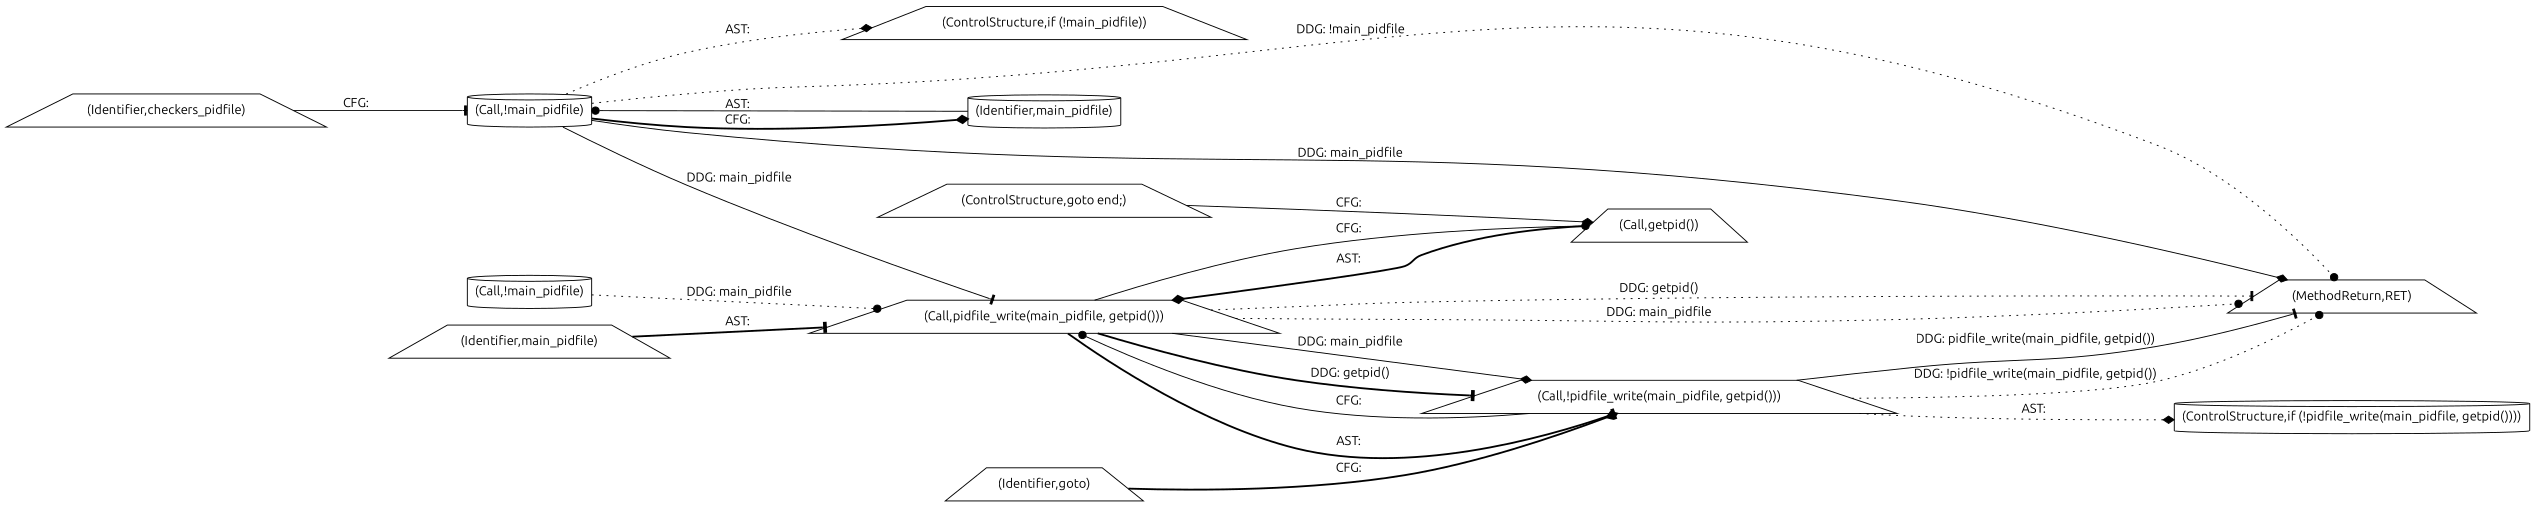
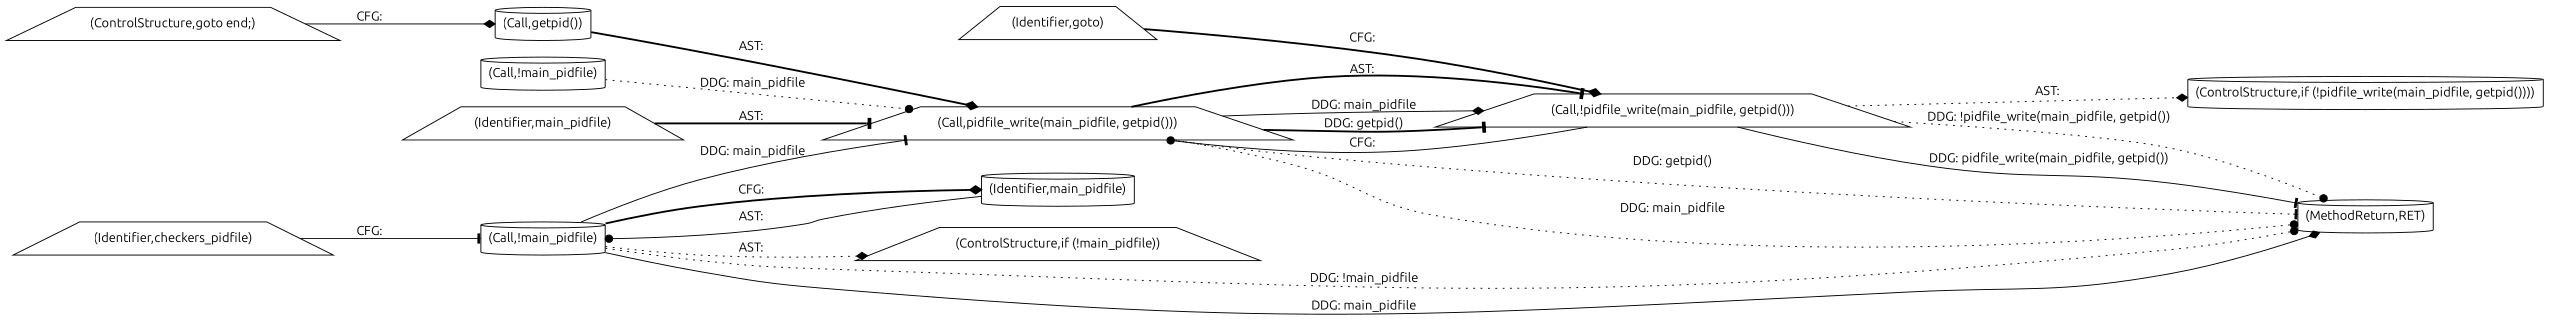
(1659, 226) -> (543, 24)
(1335, 243) -> none
(2352, 297) -> (2366, 216)
